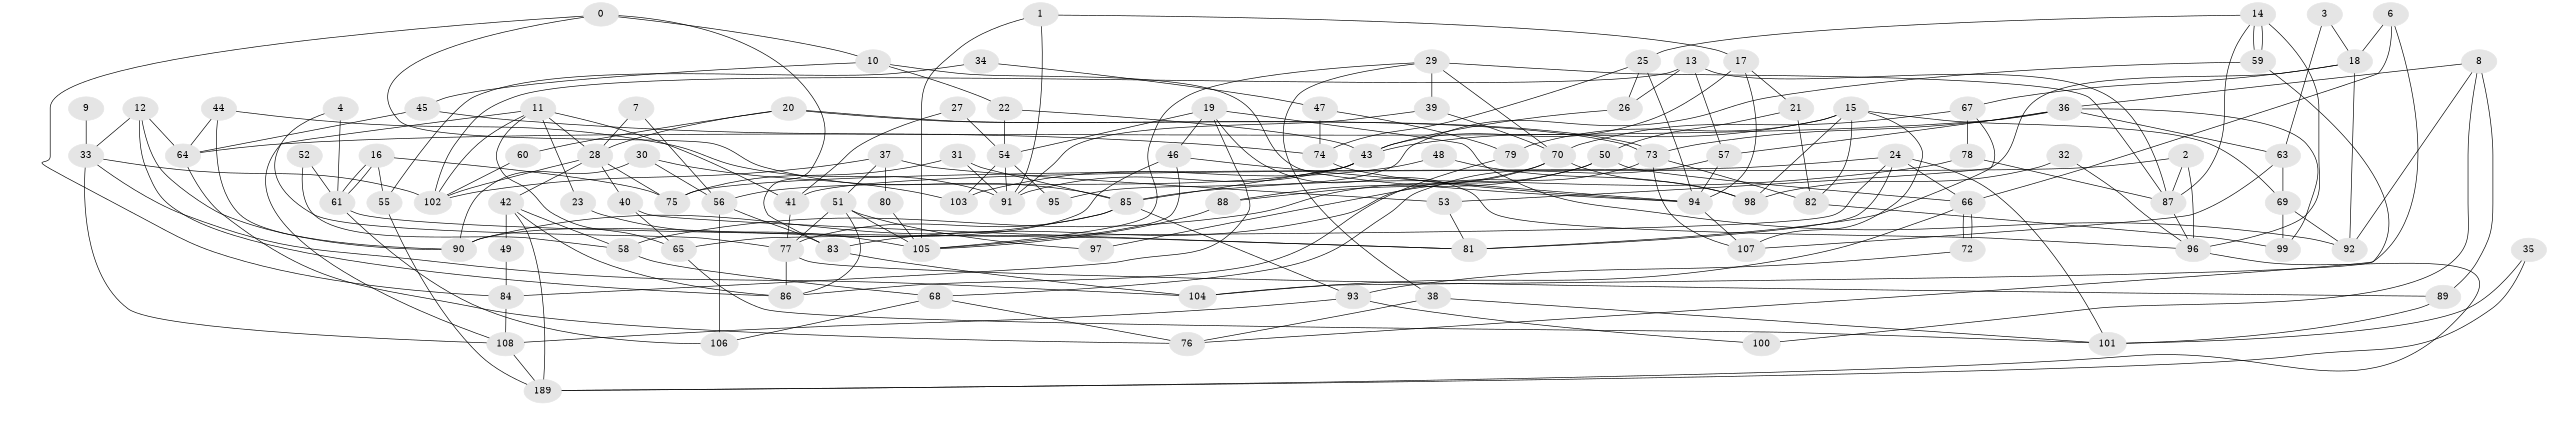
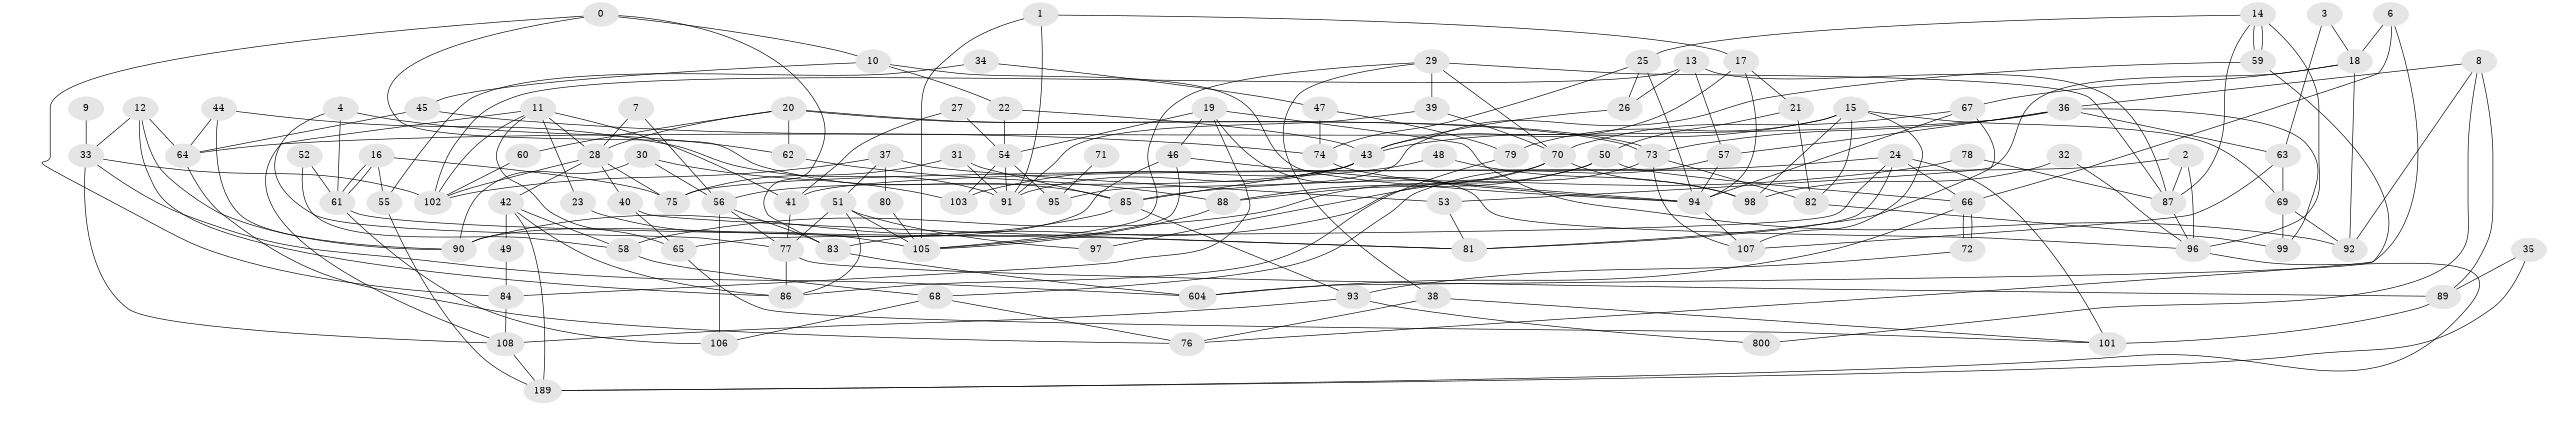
(1968, 132) -> (1831, 155)
none -> (789, 156)
none -> (1101, 156)
(956, 225) -> (755, 228)
(1198, 297) -> (1198, 297)
(2334, 333) -> (2486, 273)
(1762, 344) -> (1762, 344)
